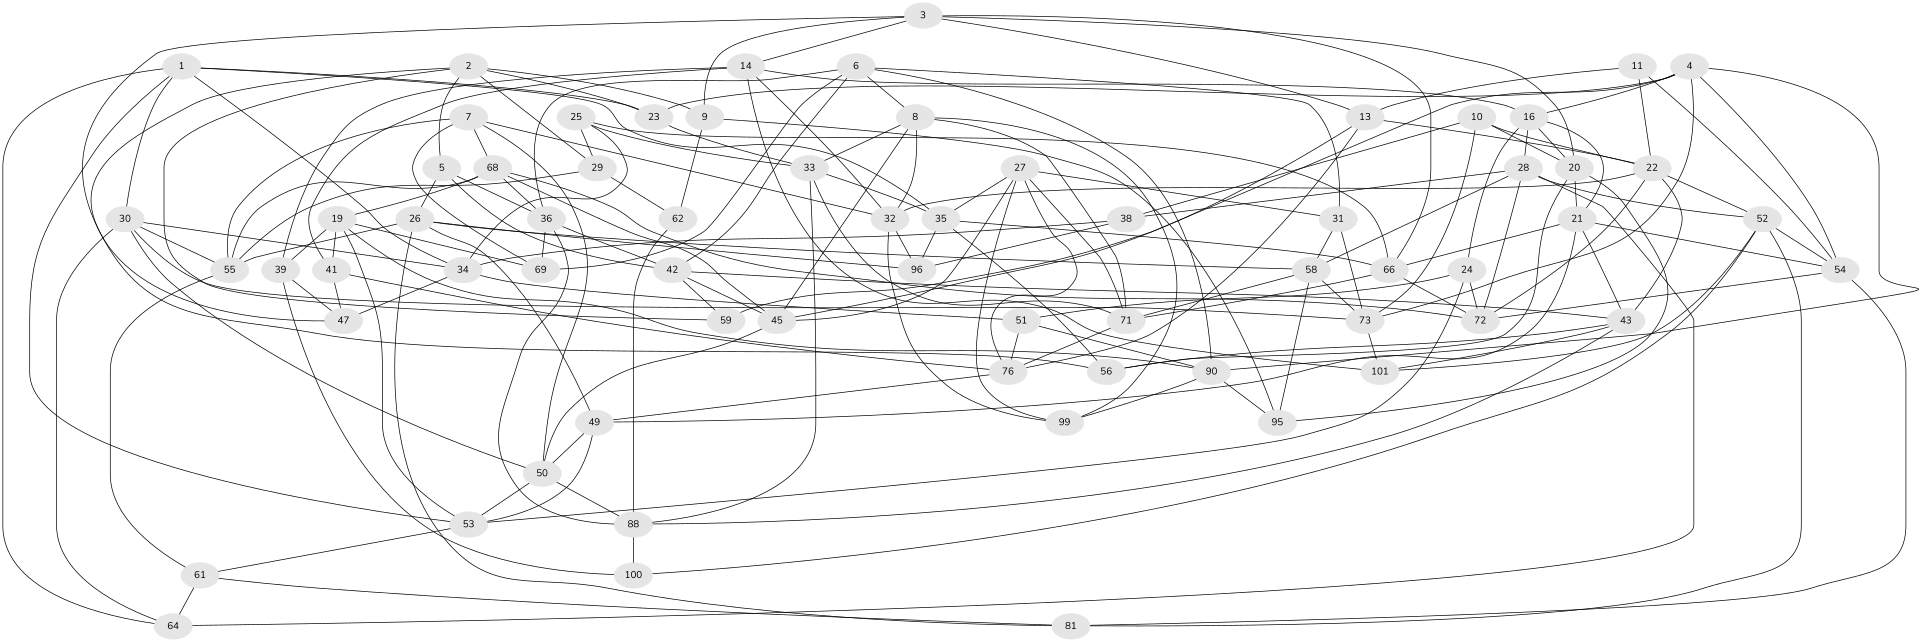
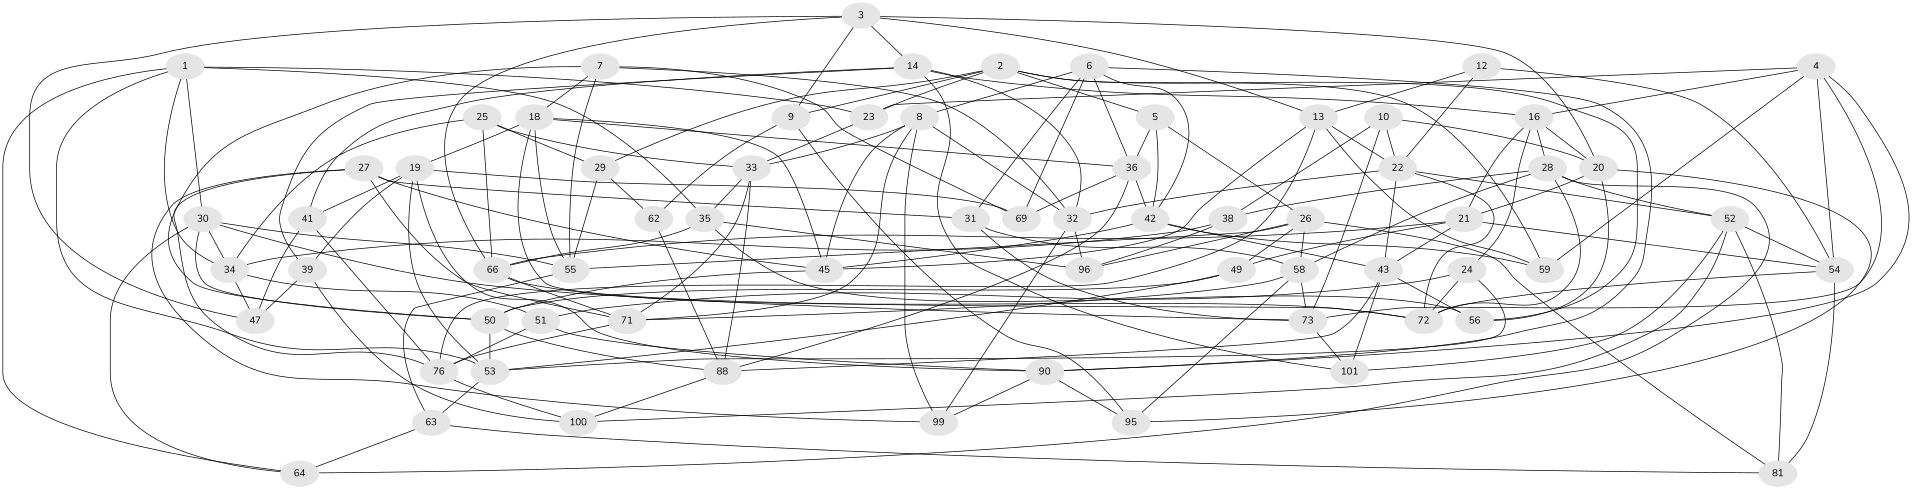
(1637, 66) -> (1482, 66)
(493, 168) -> (534, 117)
(984, 191) -> none
none -> (1409, 214)
(801, 397) -> (512, 402)
(200, 575) -> (431, 423)
